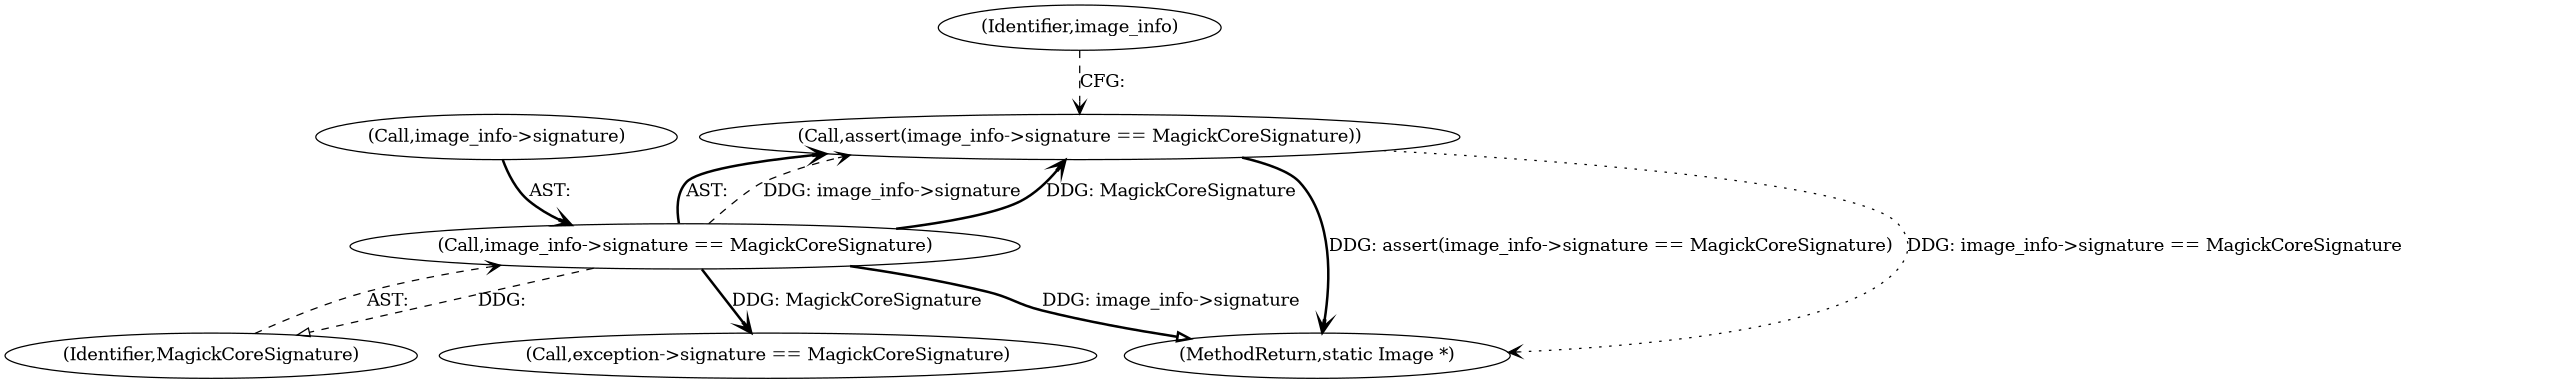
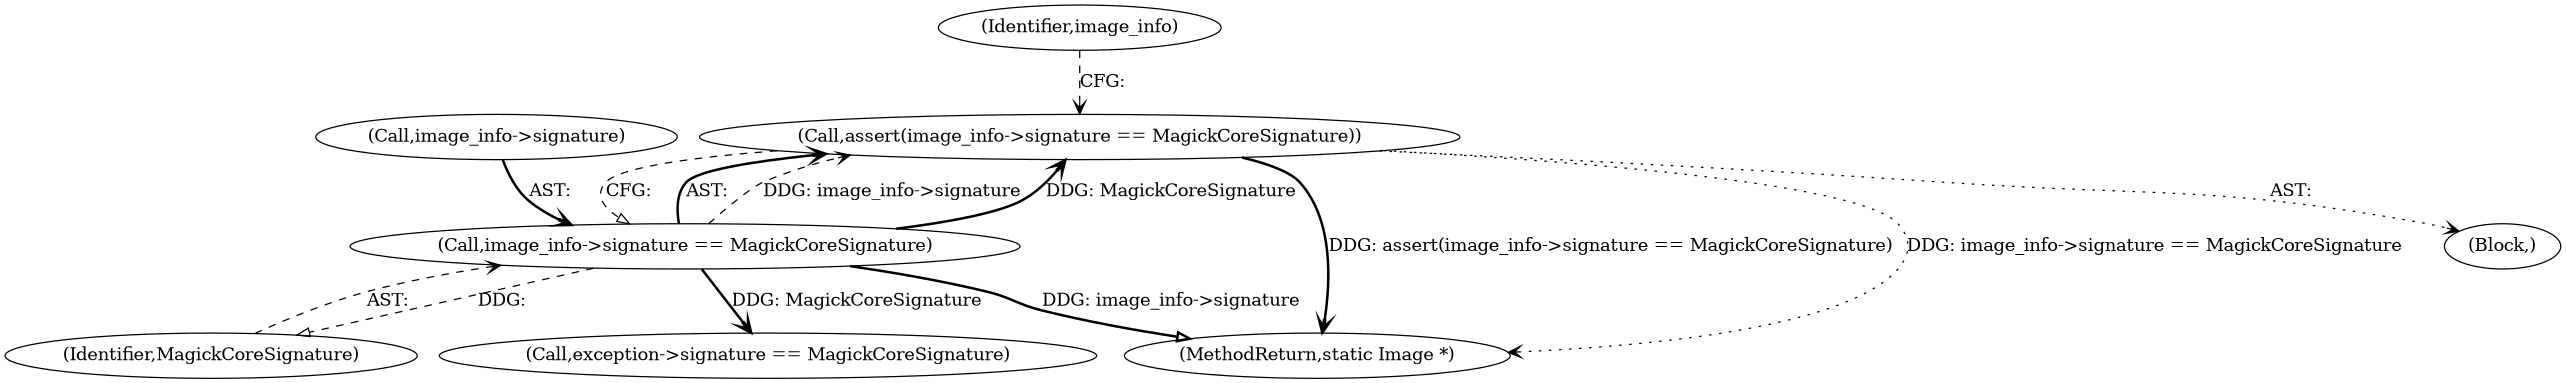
none -> (668, 163)
none -> (2503, 246)
